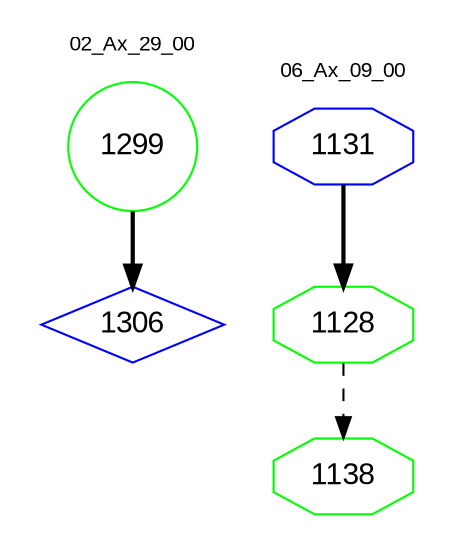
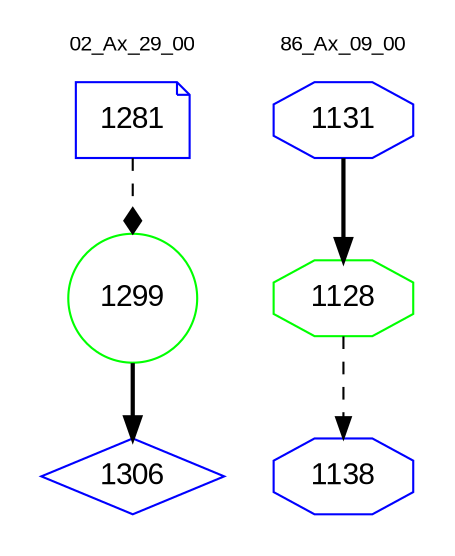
(343, 72) -> (343, 45)
none -> (133, 120)
(343, 476) -> (343, 476)
